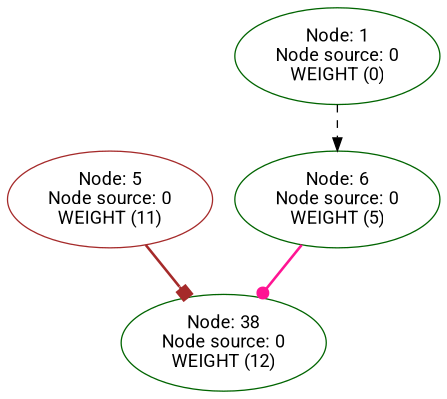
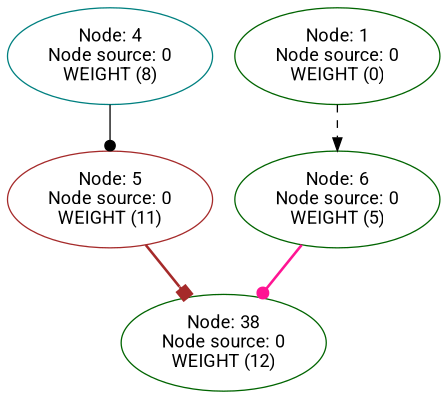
none -> (110, 56)
